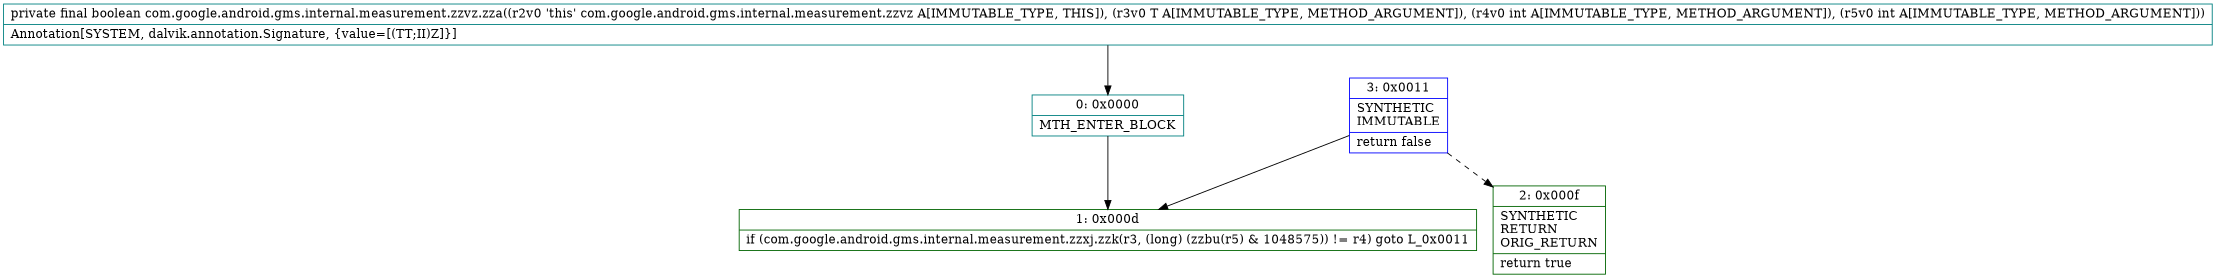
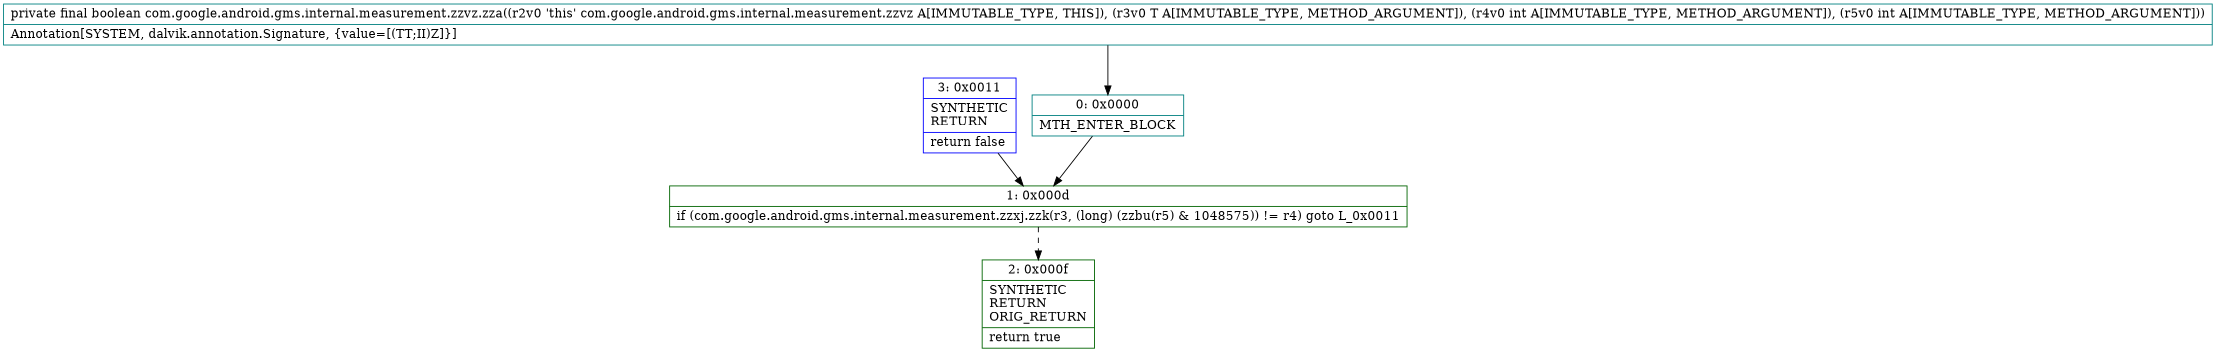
(1399, 122) -> (959, 122)
(1467, 167) -> (1038, 239)
